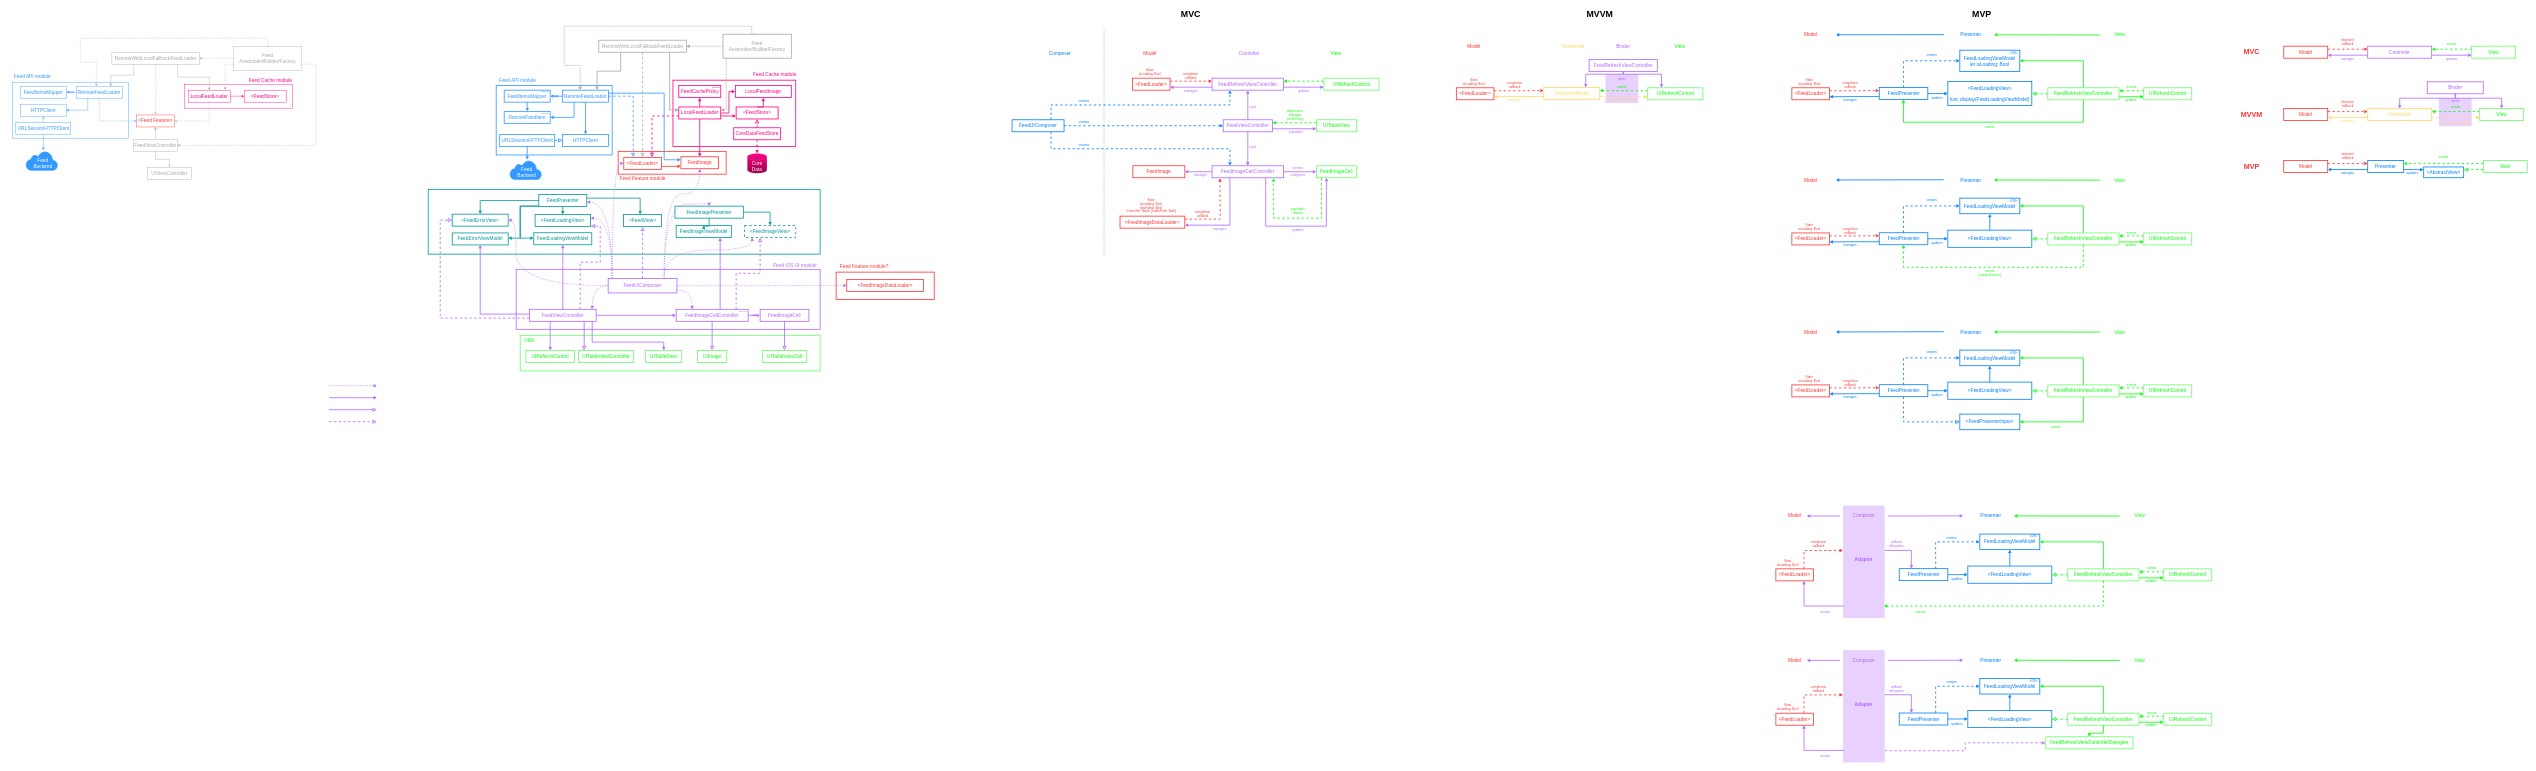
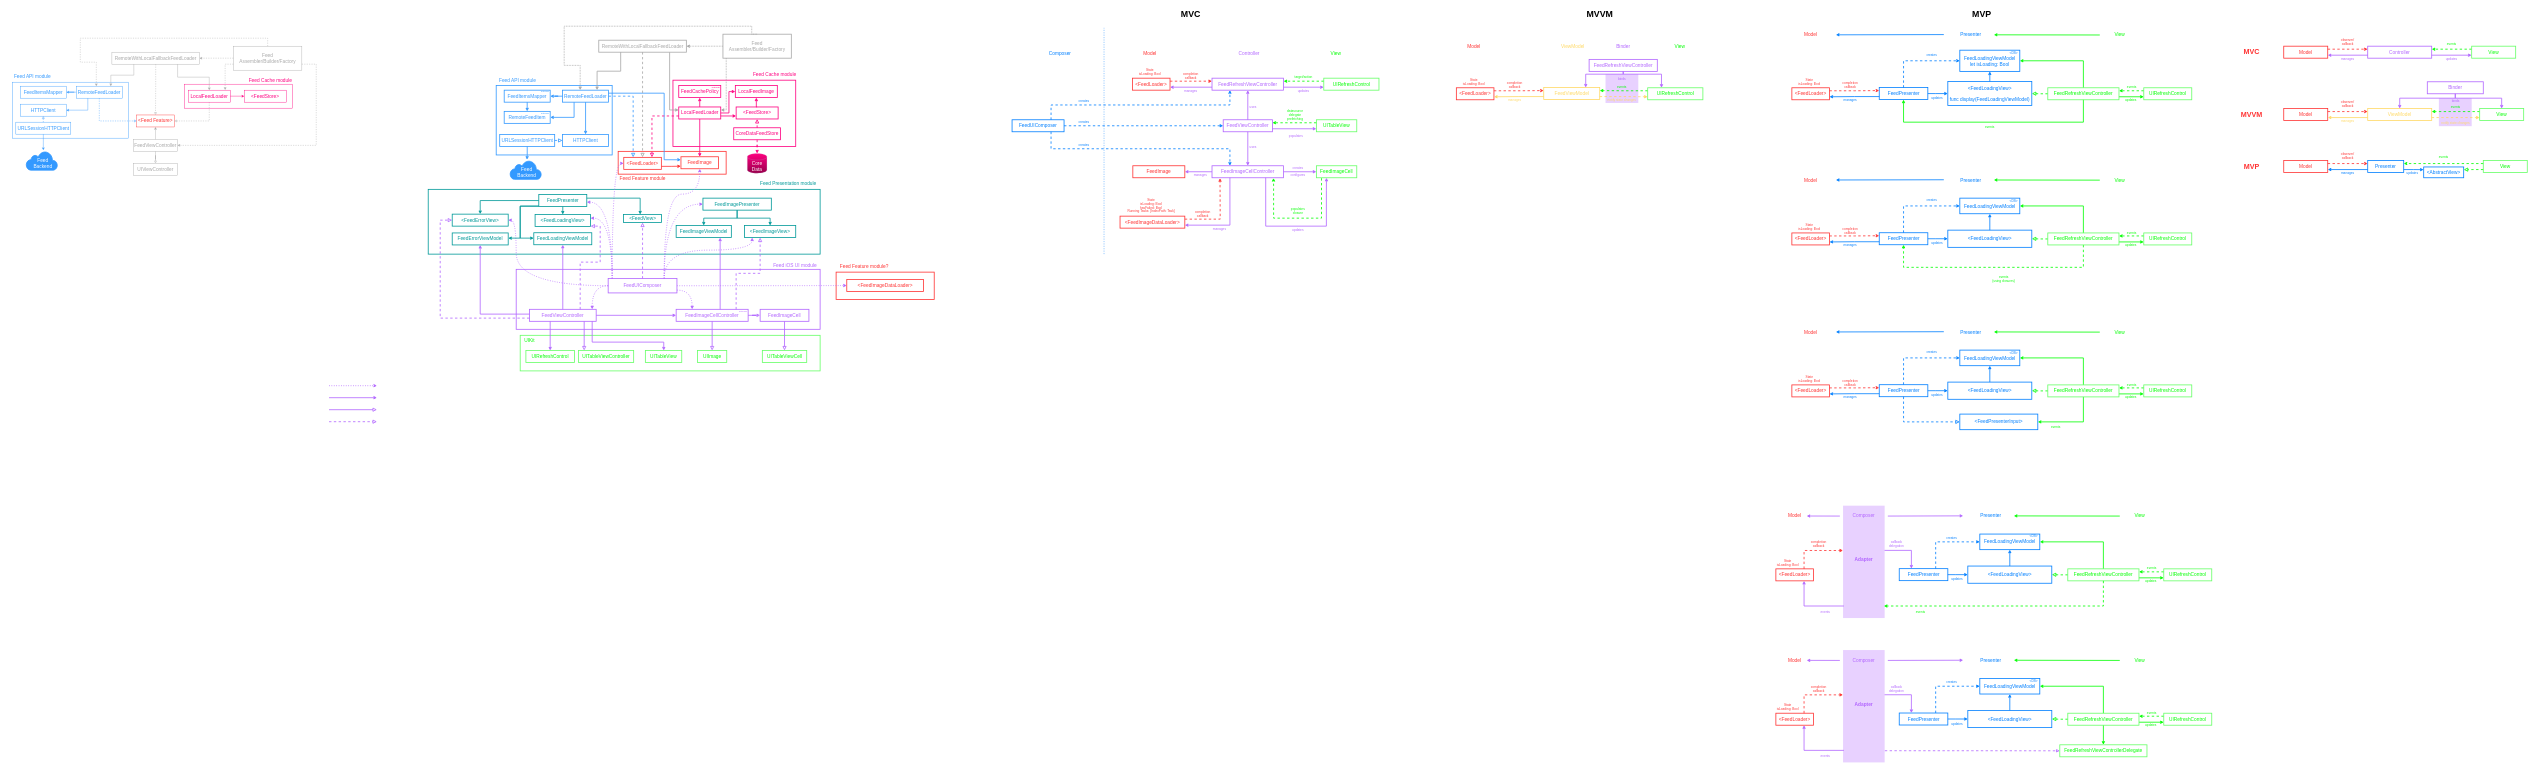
none -> (1304, 77)
none -> (1990, 78)
(763, 92) -> (756, 92)
(1296, 132) -> (1296, 136)
(169, 173) -> (155, 169)
none -> (788, 183)
(1151, 206) -> (1151, 206)
(709, 212) -> (737, 204)
(643, 221) -> (643, 219)
(770, 232) -> (770, 232)
(1990, 273) -> (2004, 279)
(1990, 422) -> (1999, 422)
(2090, 743) -> (2104, 751)
